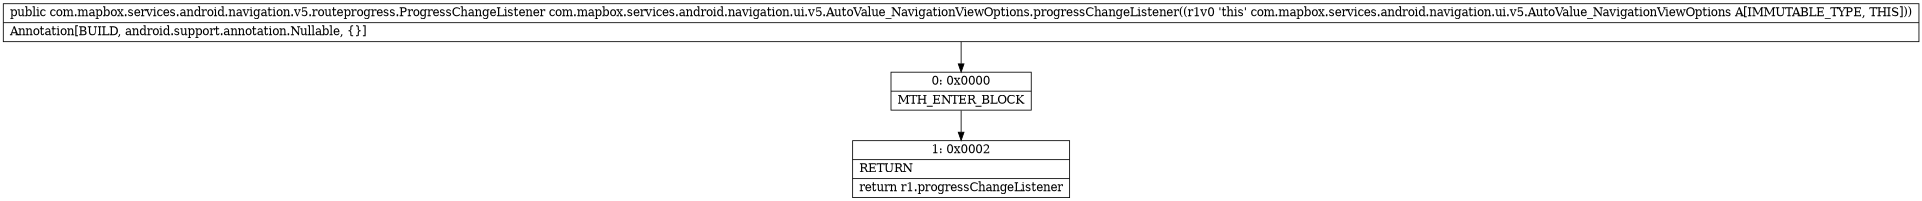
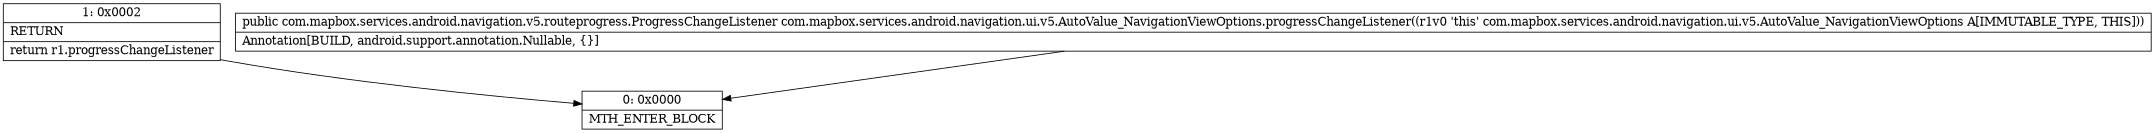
(961, 121) -> (397, 85)
